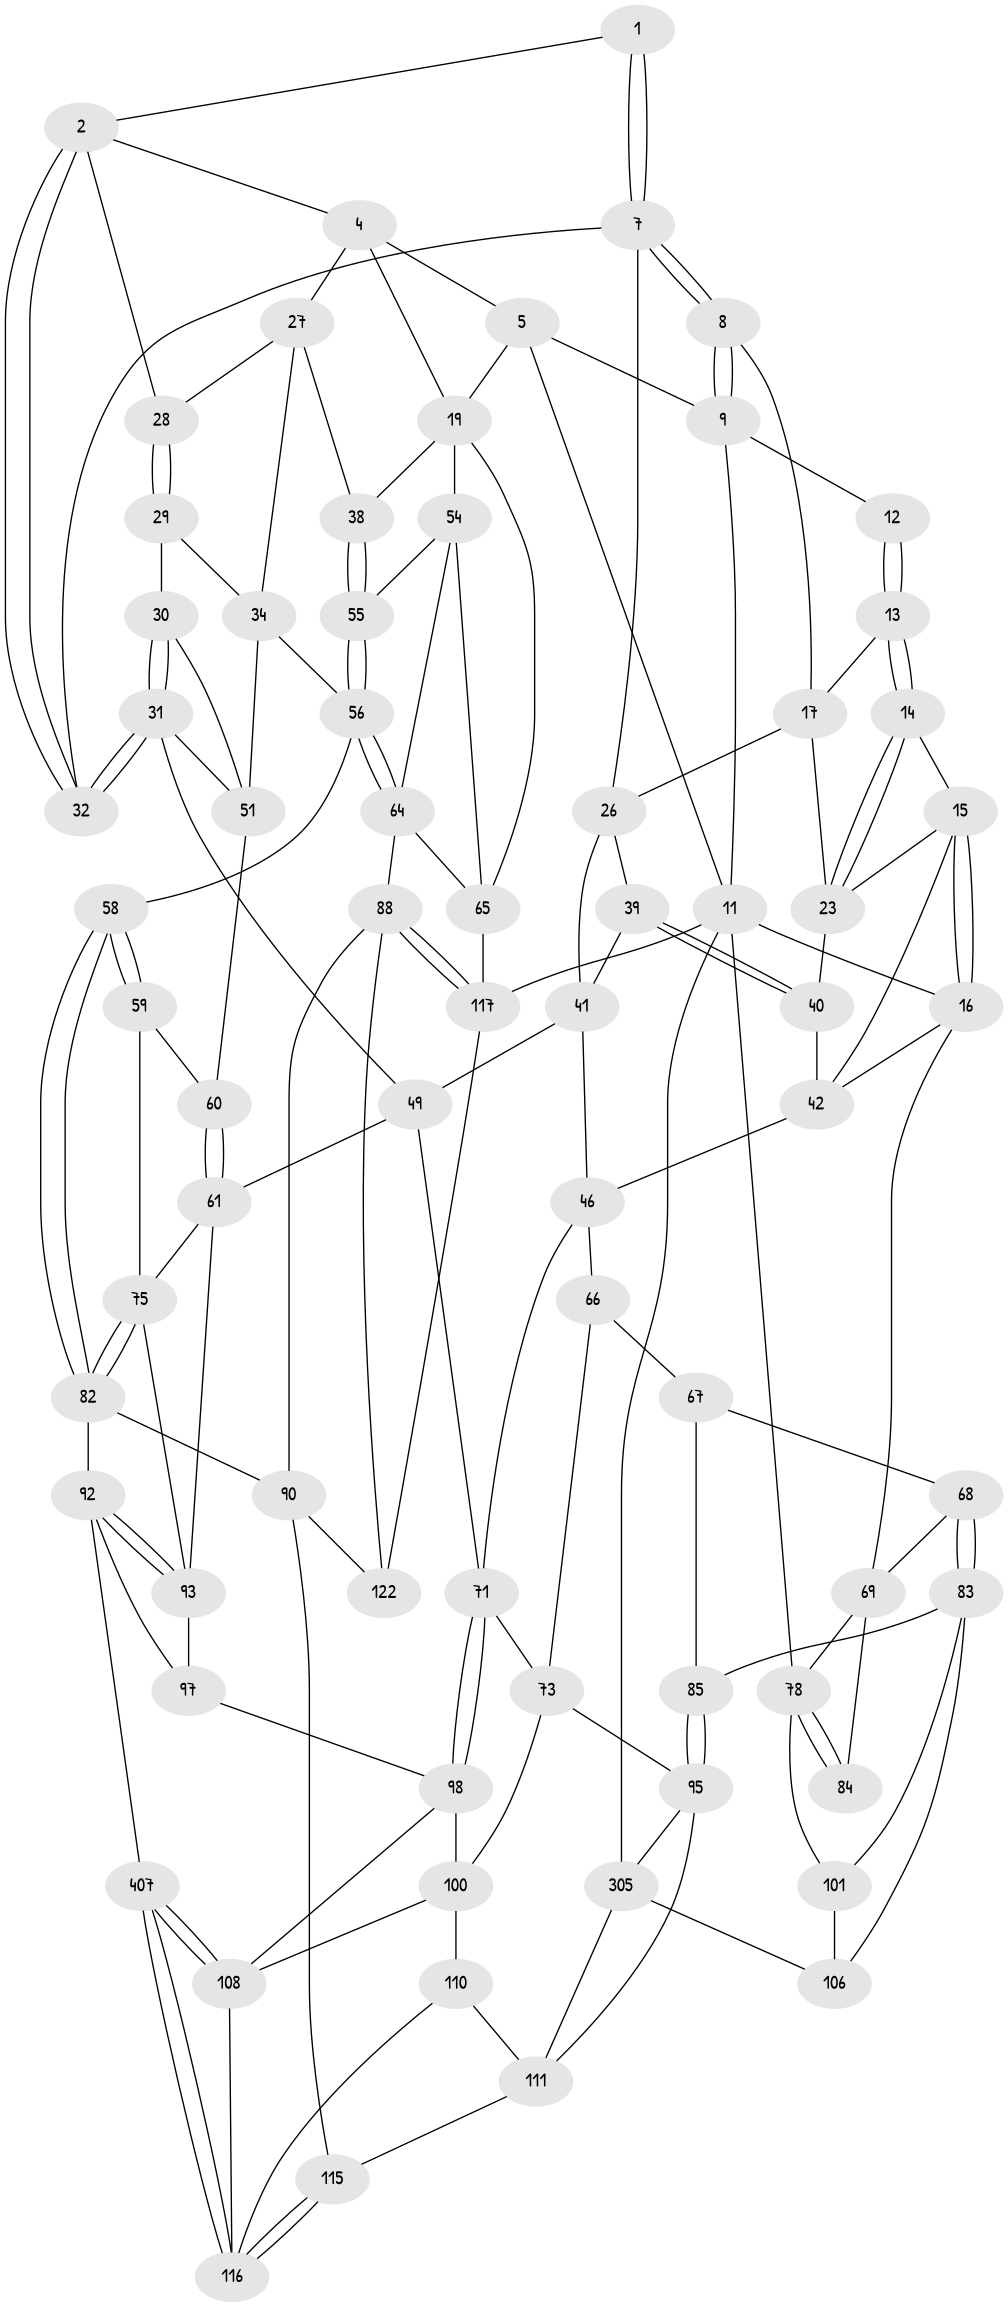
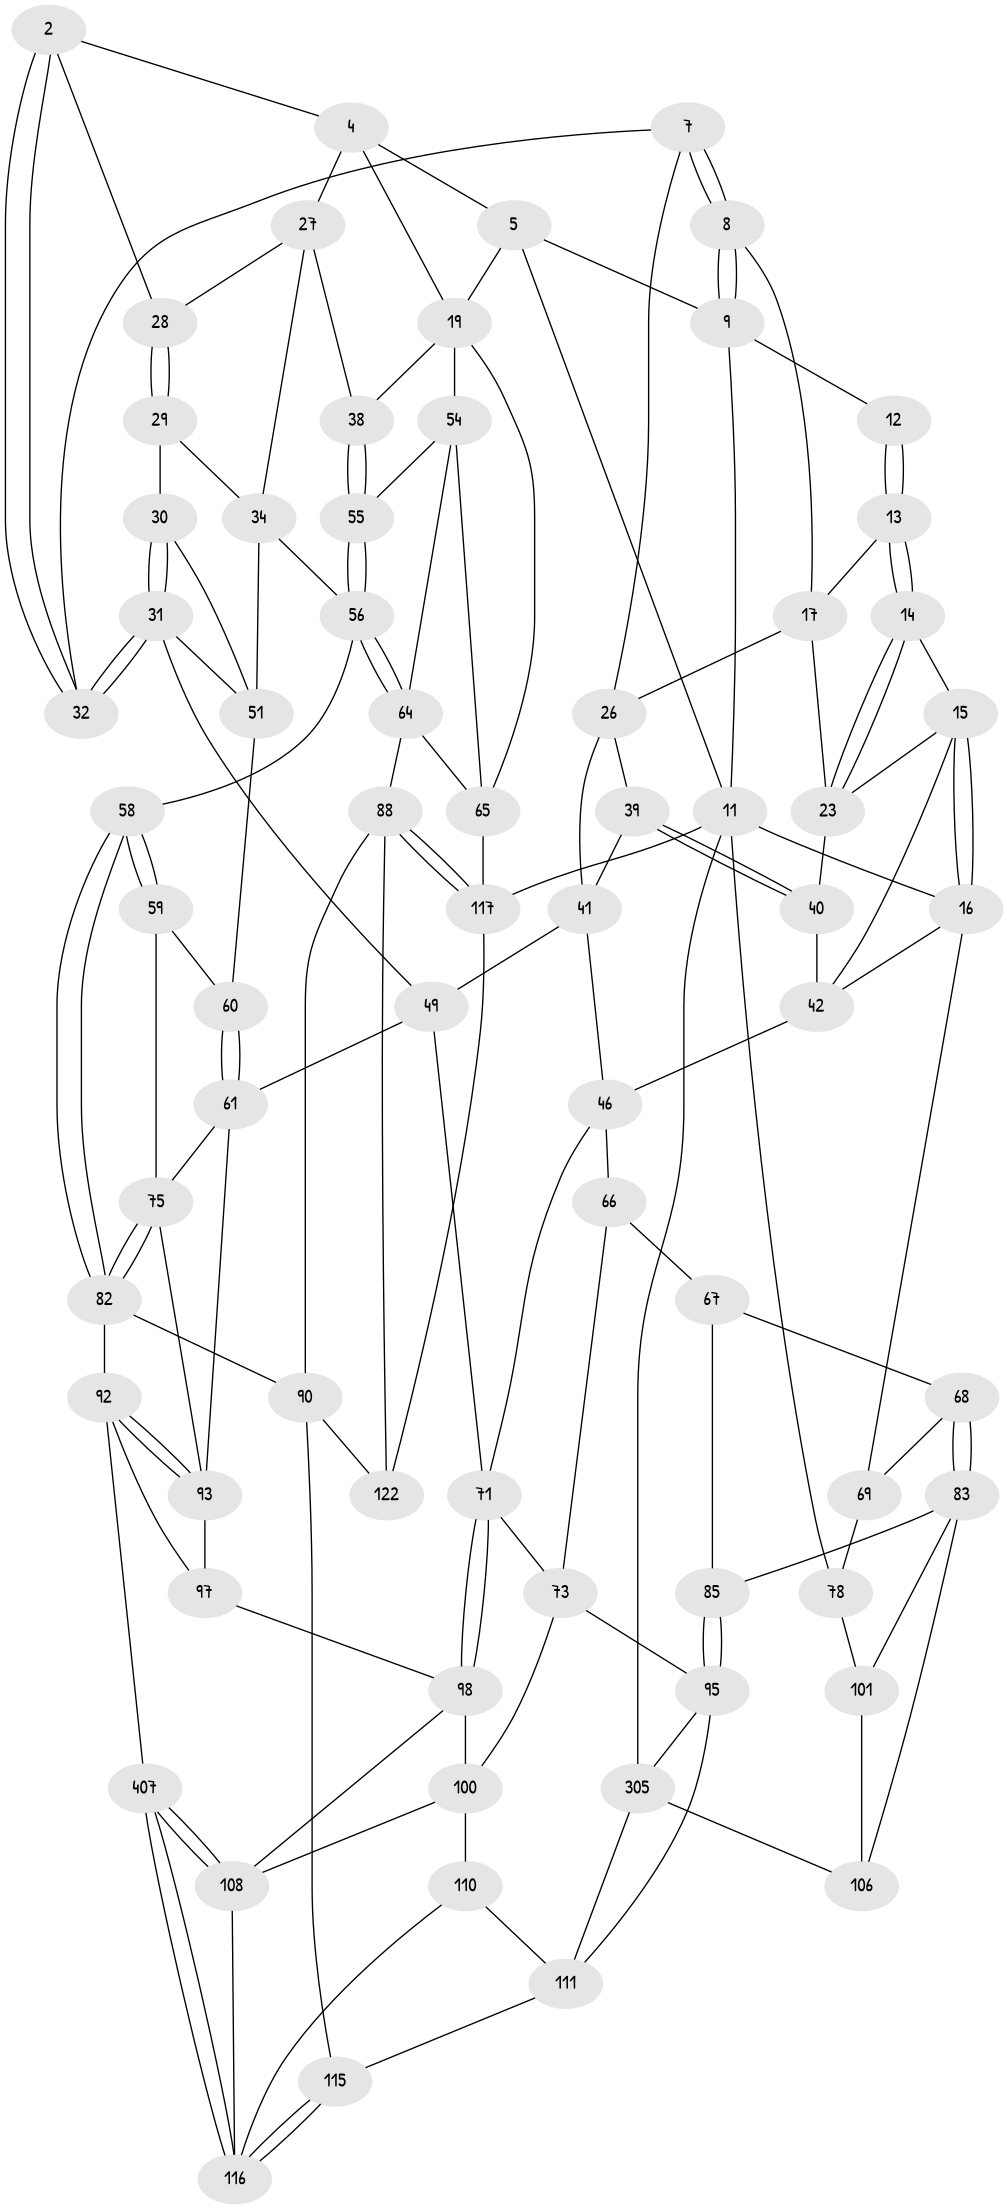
(638, 30) -> none
(845, 1788) -> none
